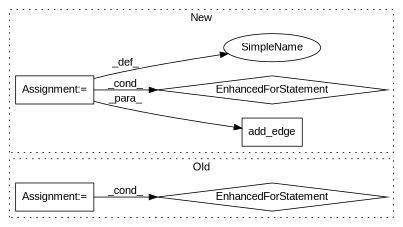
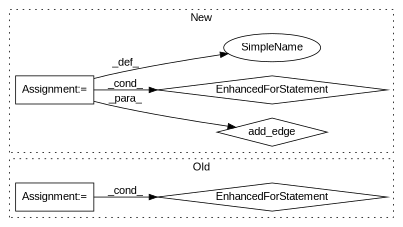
(272, 132) -> (272, 132)
